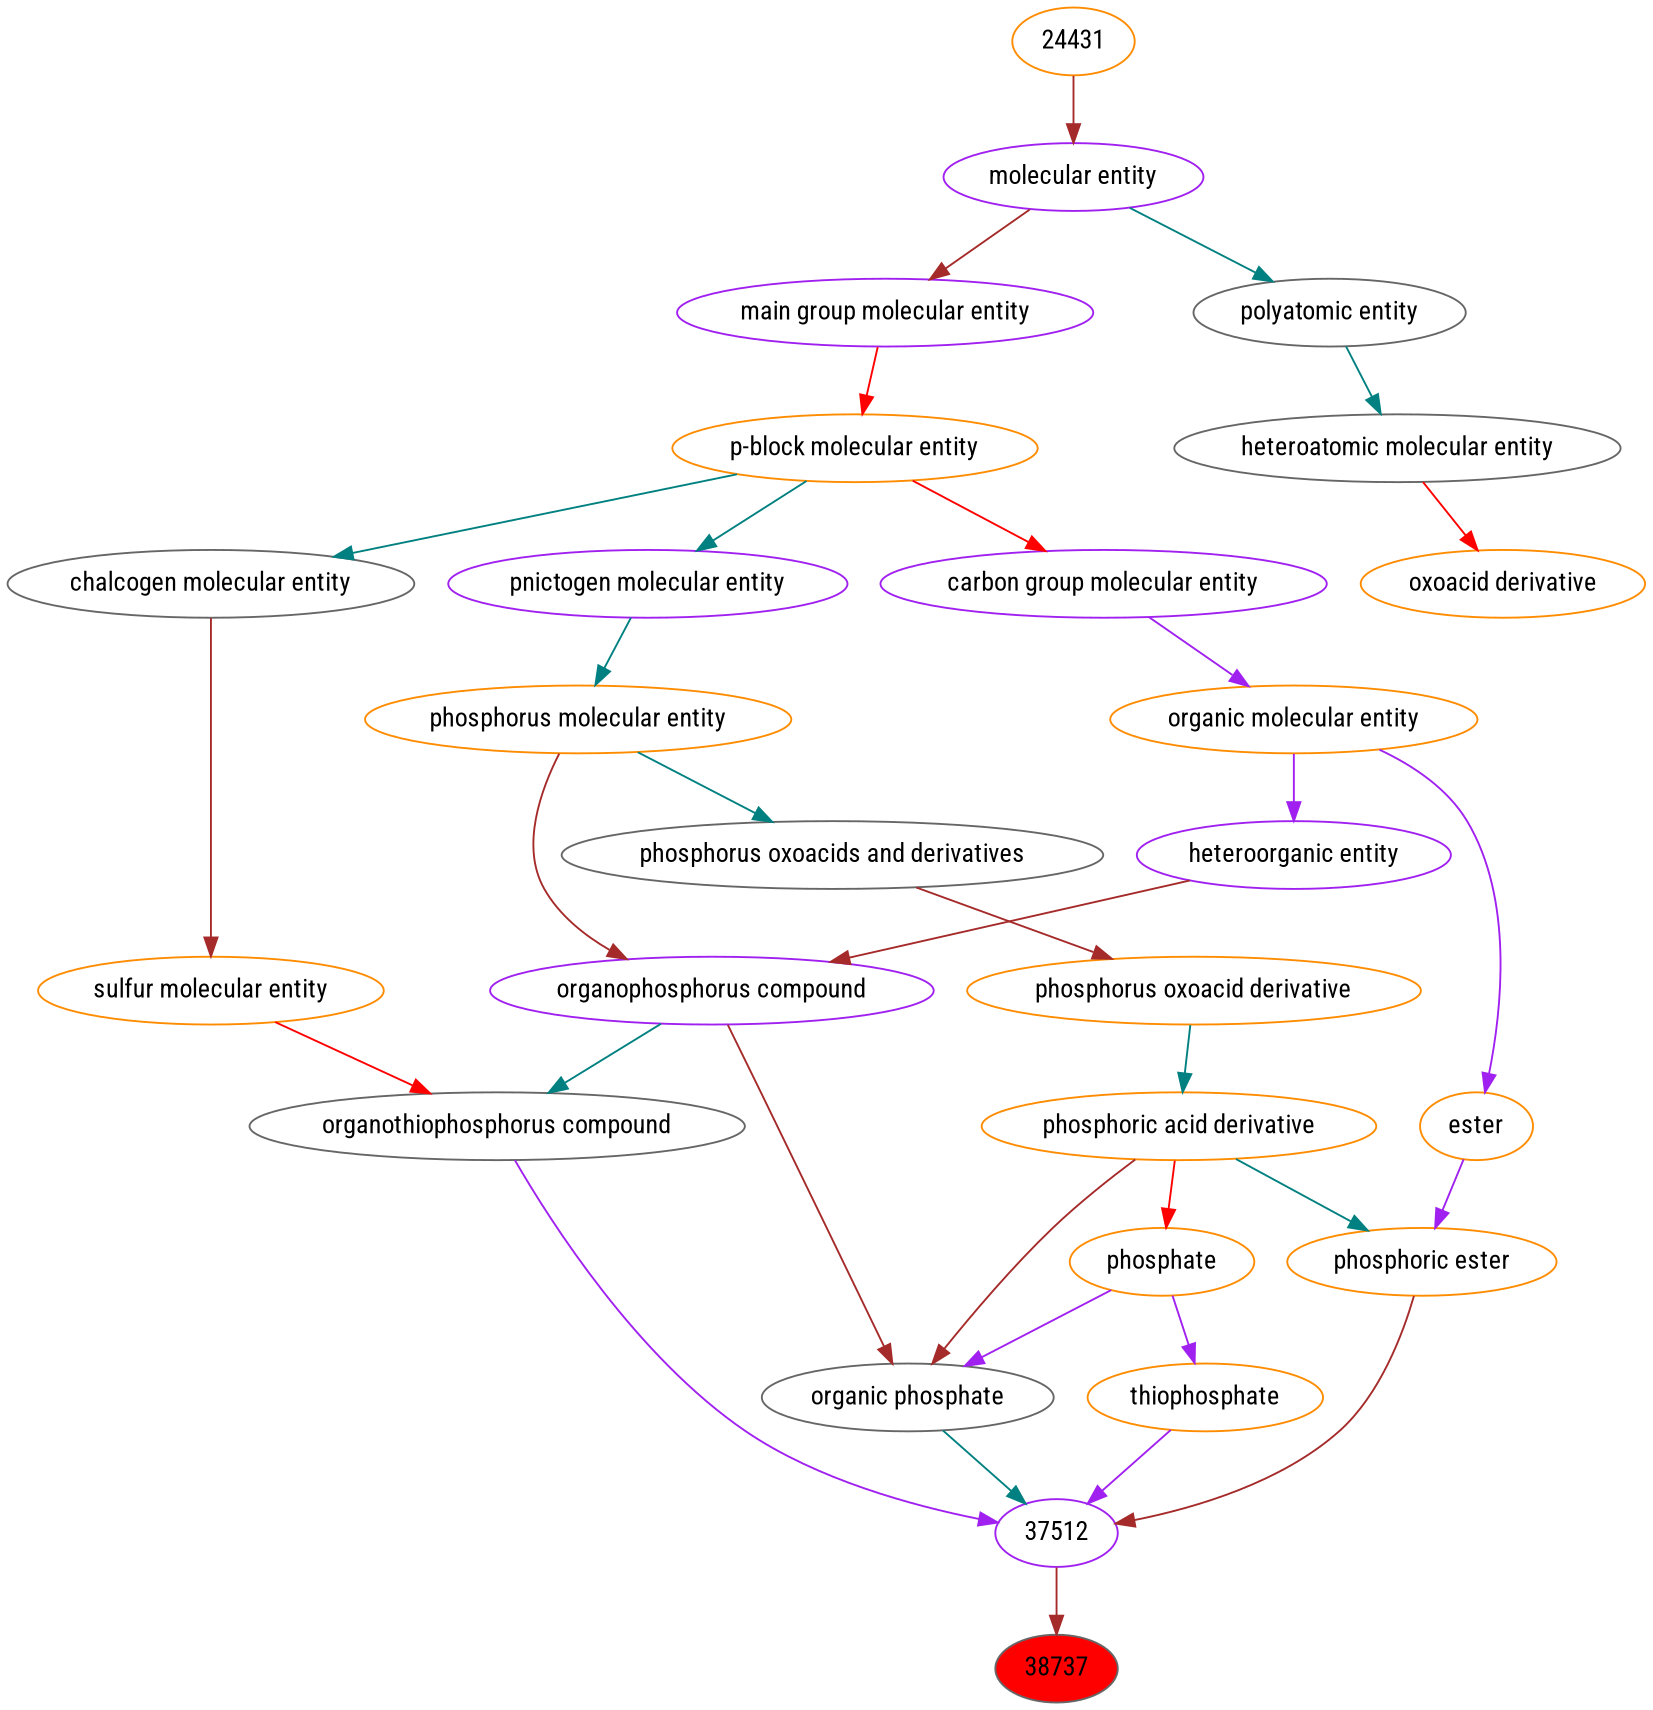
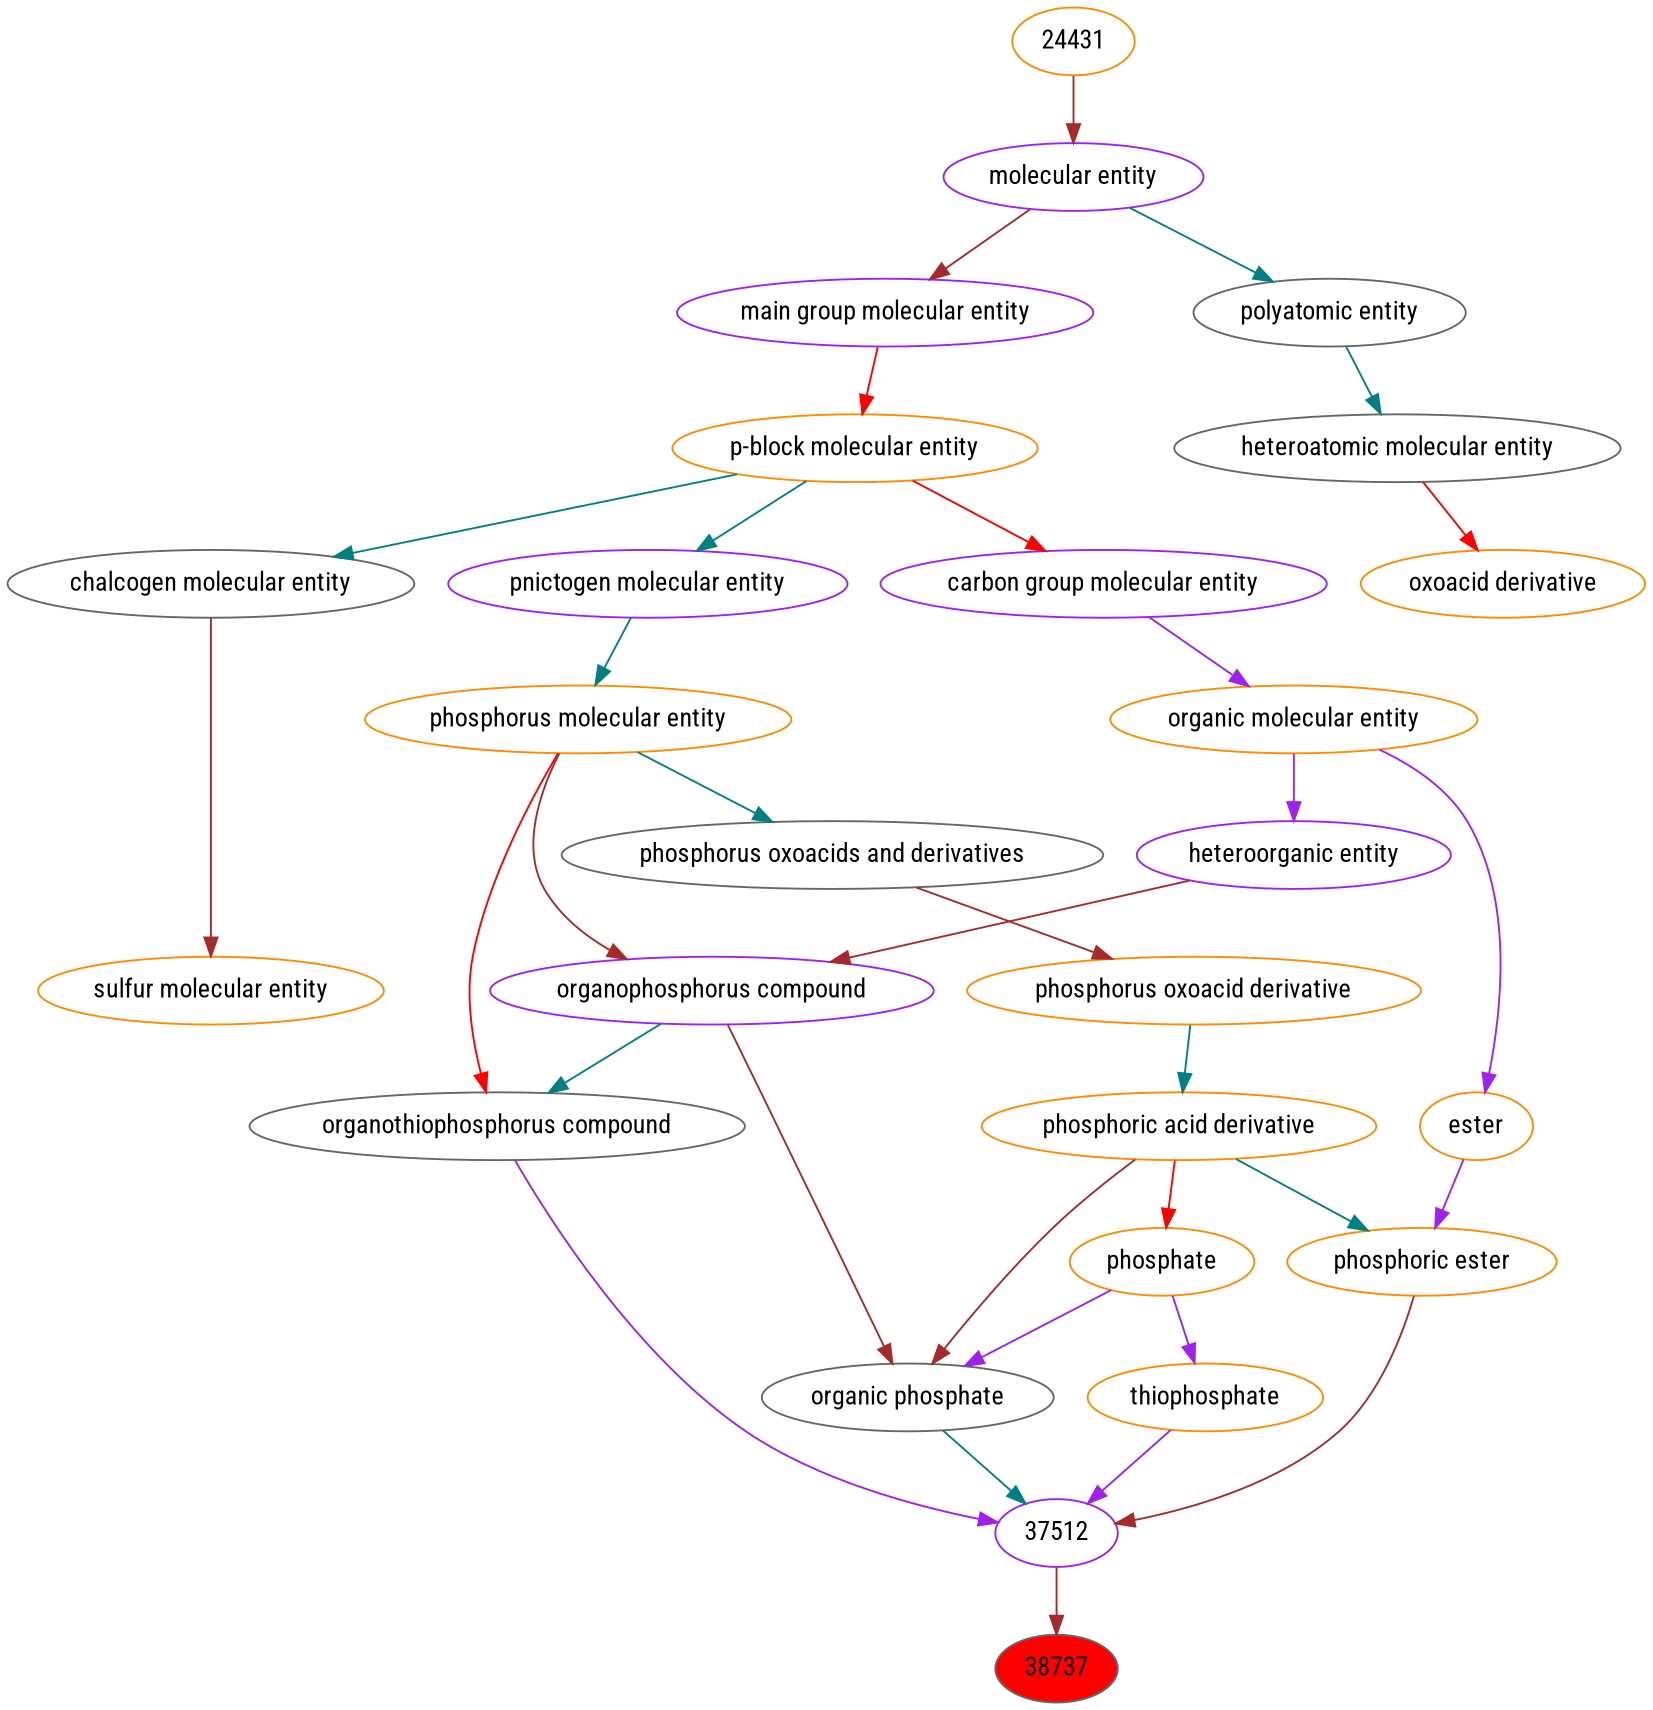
(344, 1054) -> (486, 907)
